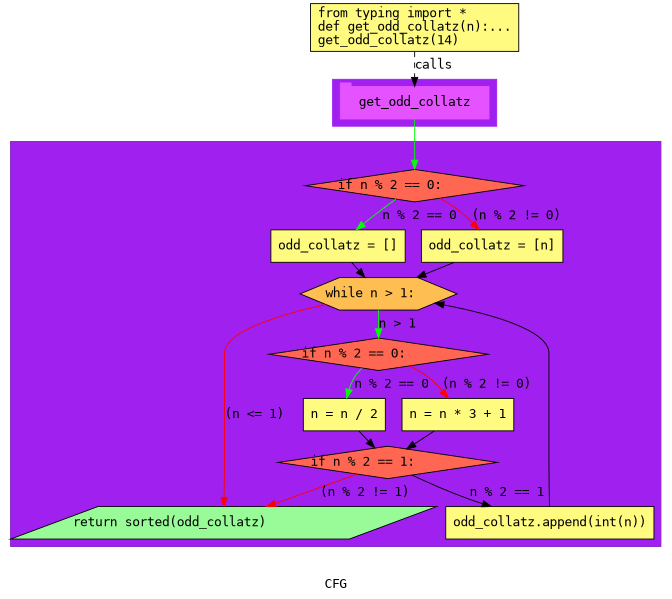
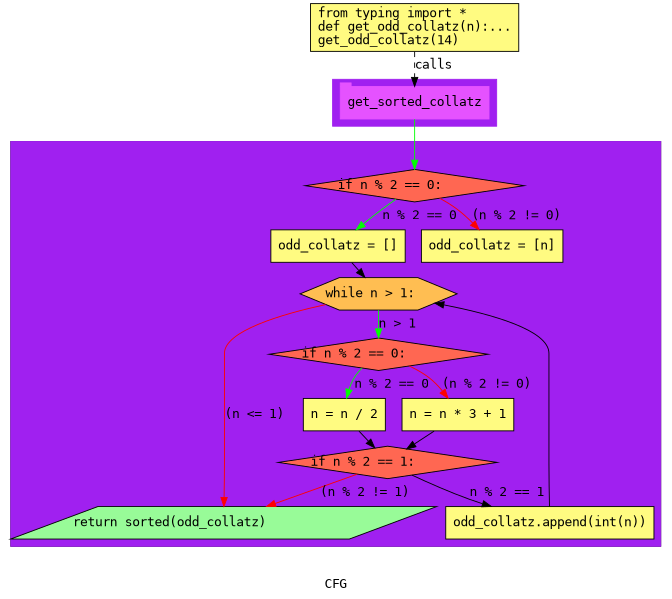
(415, 103) -> (415, 103)
(440, 268) -> none
